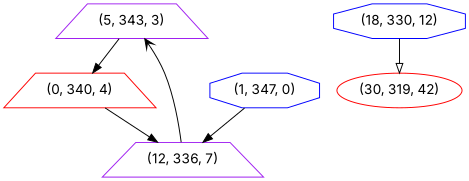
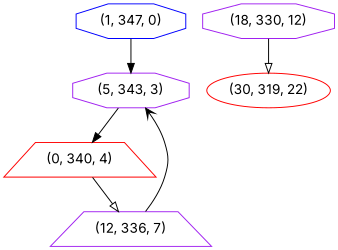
(132, 21) -> (131, 90)
(399, 21) -> (269, 21)
(399, 90) -> (269, 90)
(127, 122) -> (103, 191)
(227, 122) -> (131, 51)
